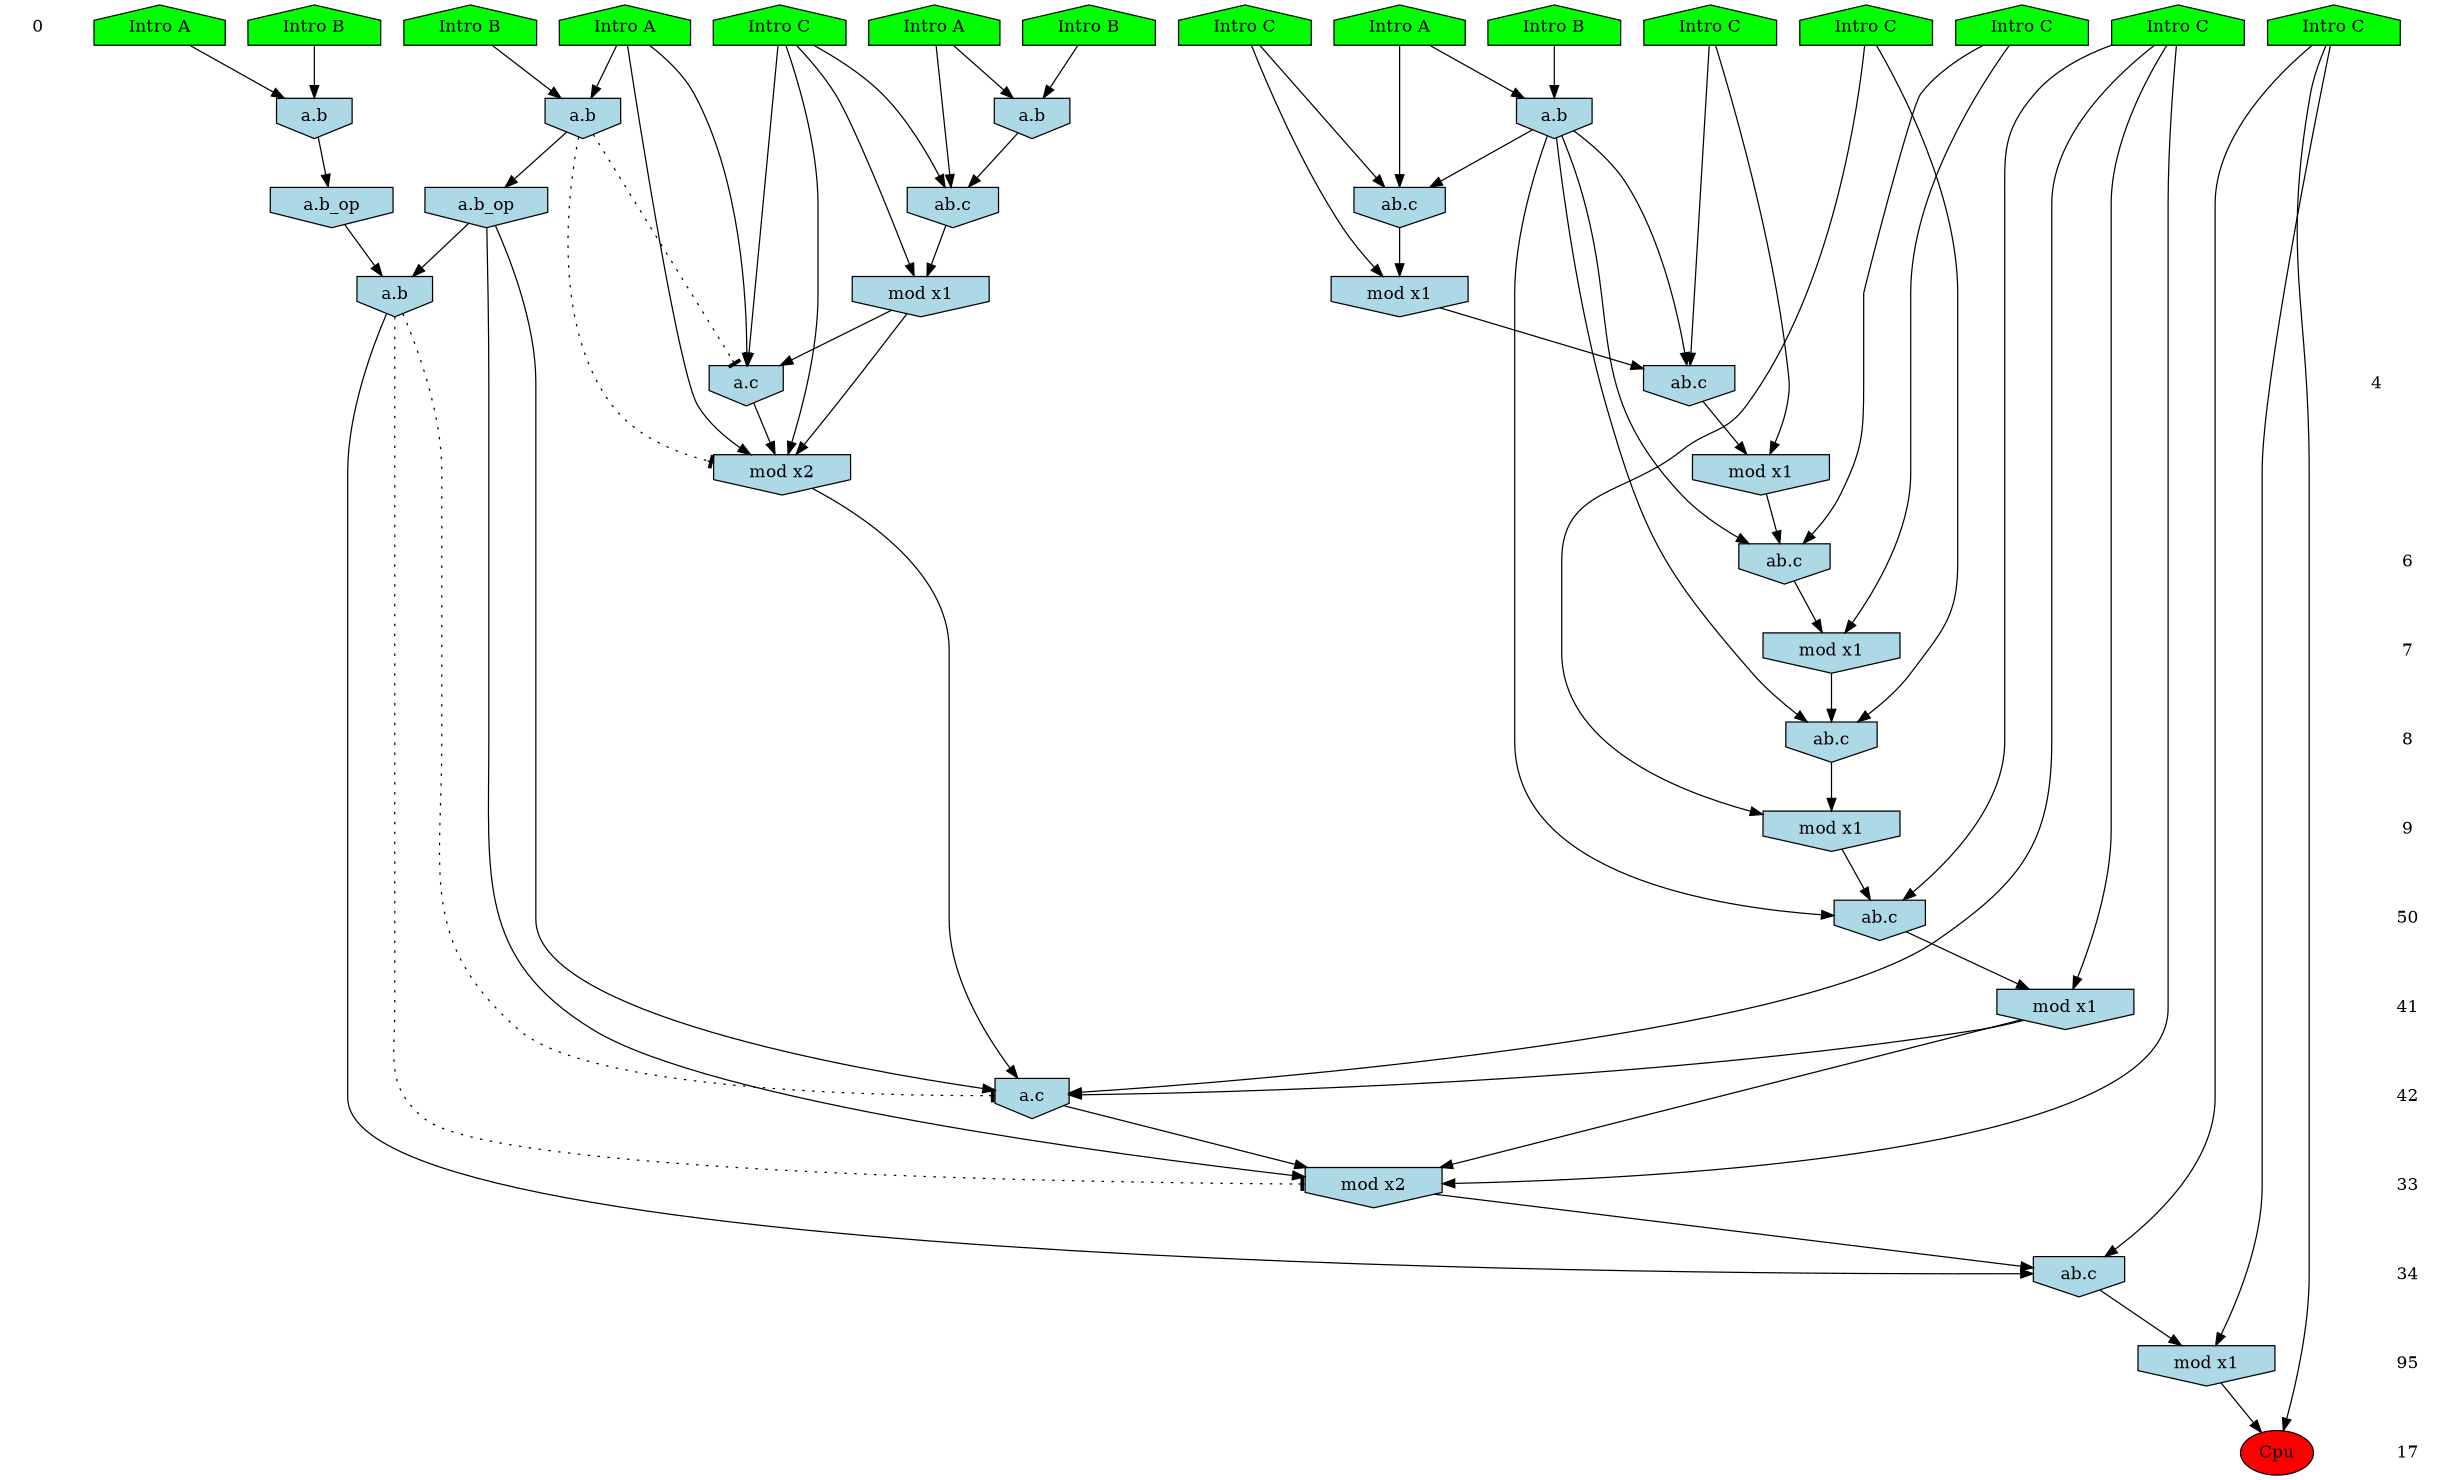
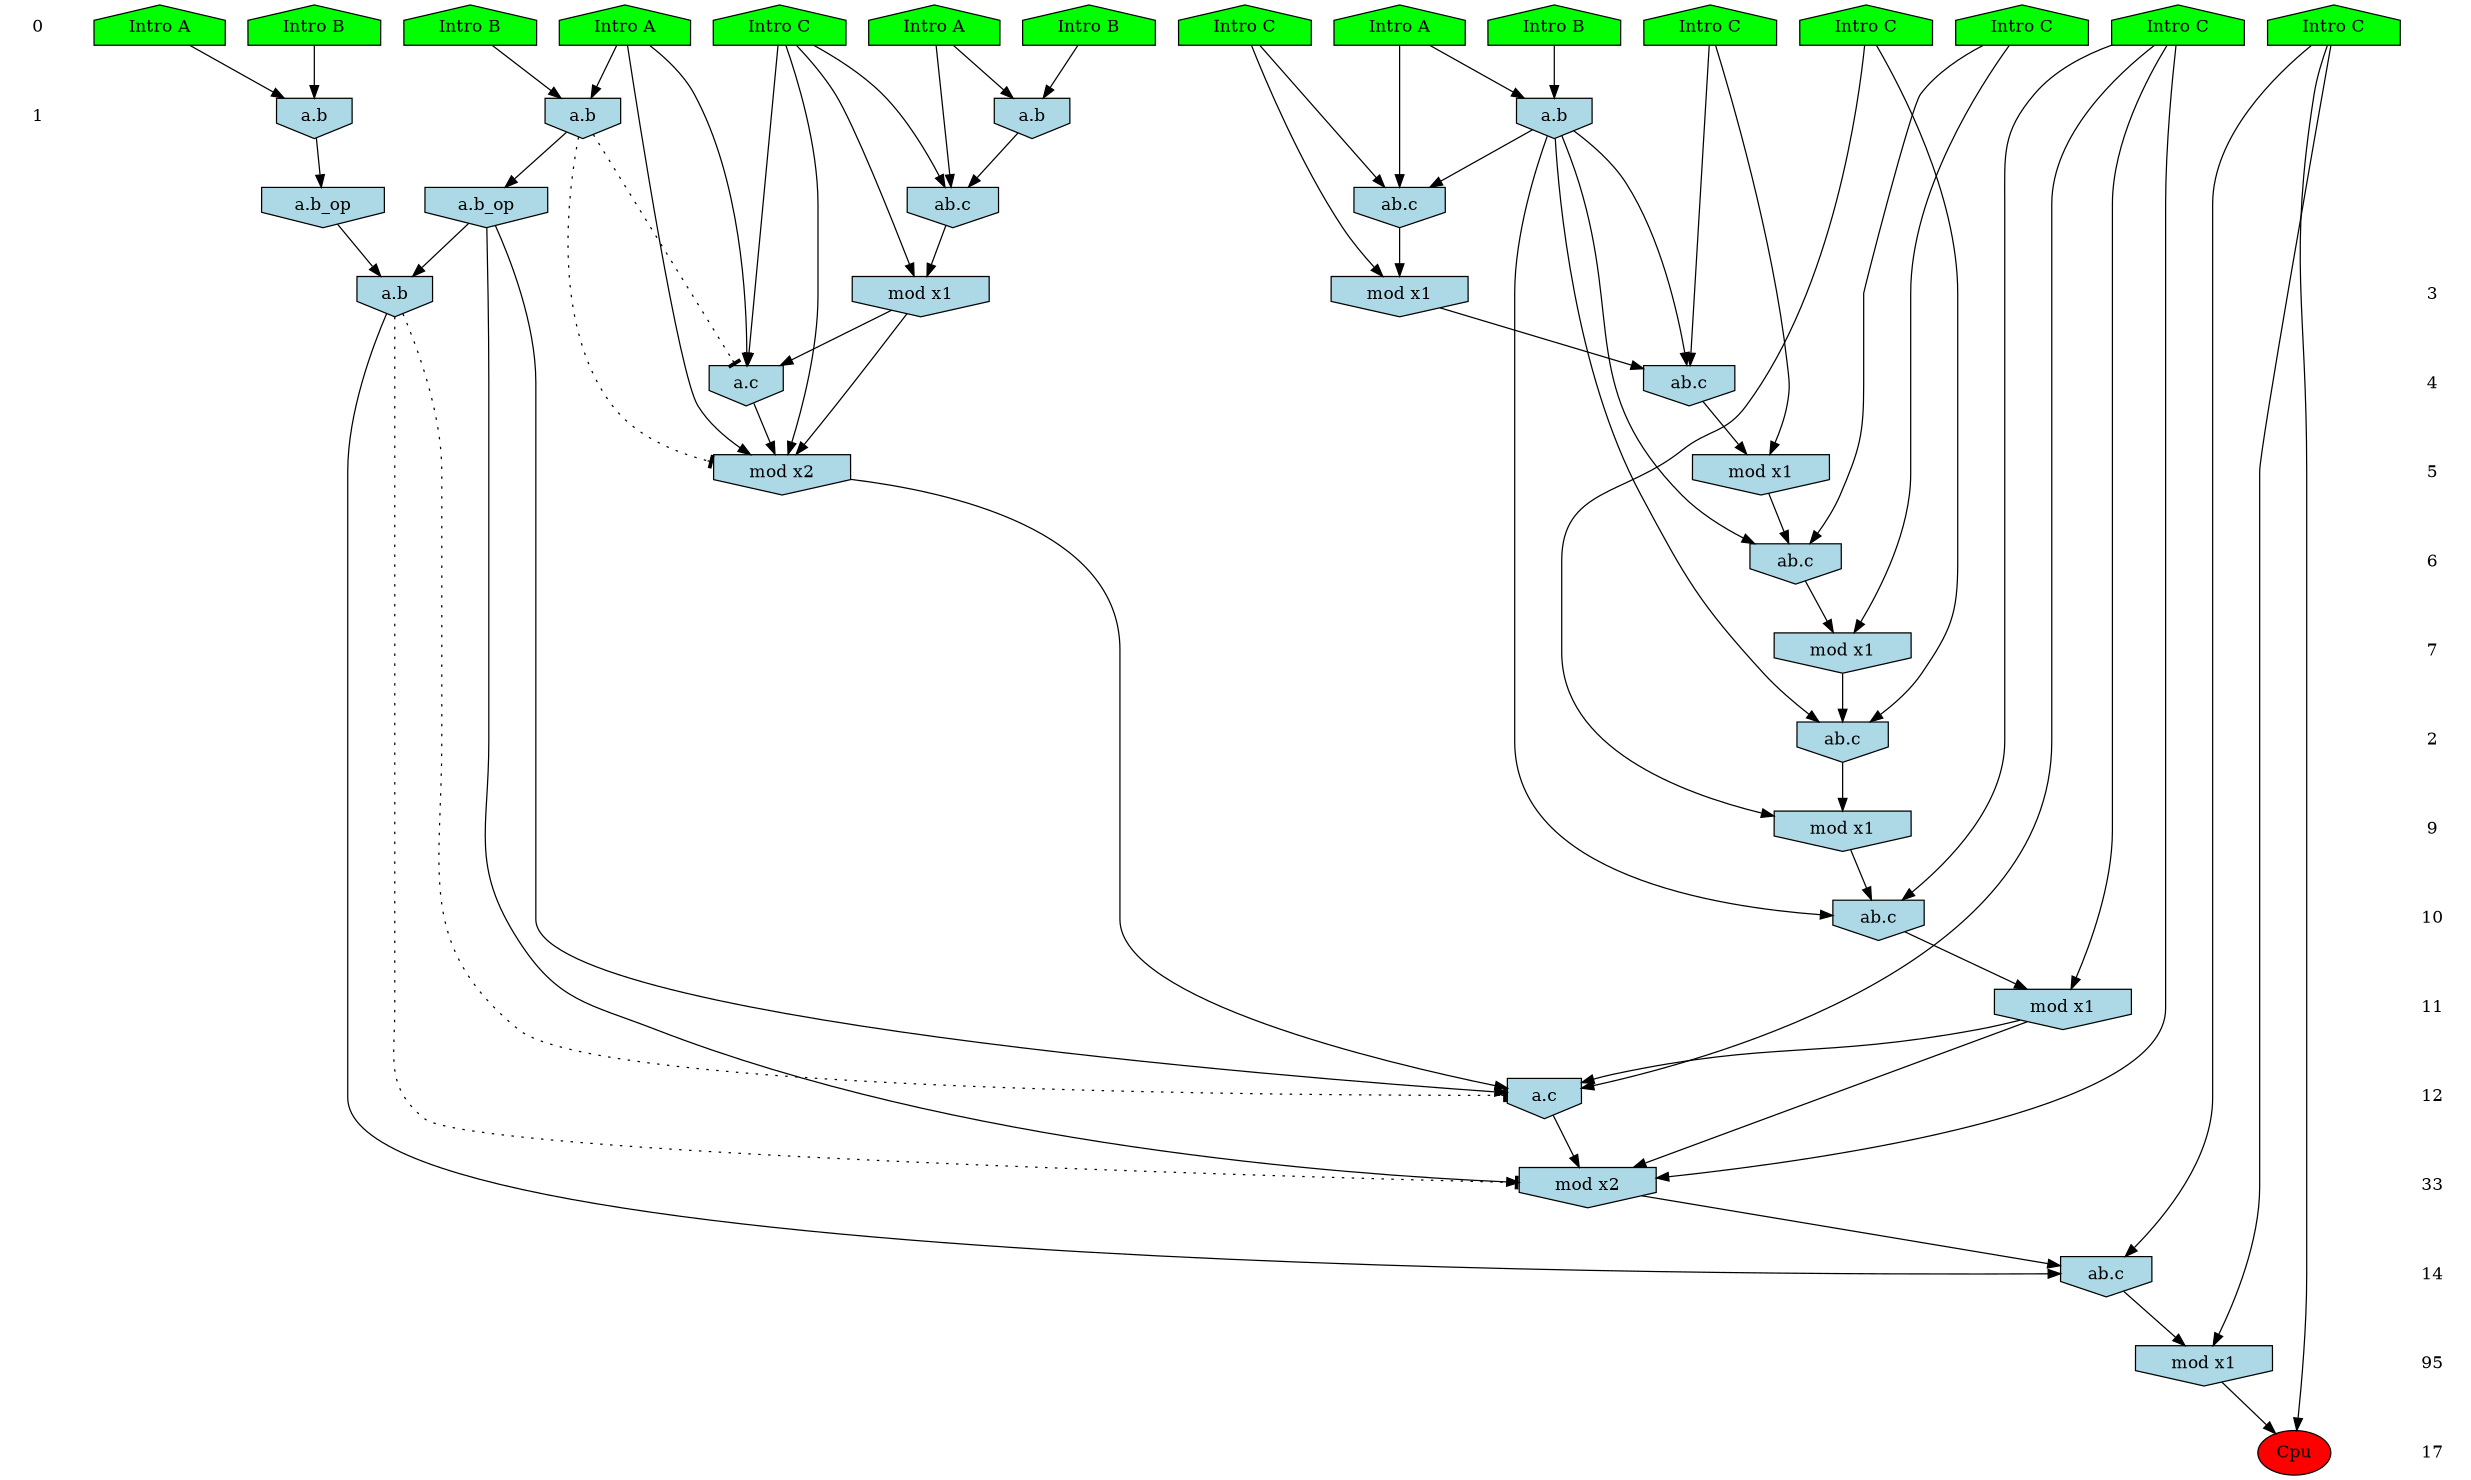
none -> (38, 116)
none -> (2433, 295)
none -> (2433, 473)
(2408, 740) -> (2433, 740)
(2408, 918) -> (2433, 918)
(2408, 1007) -> (2433, 1007)
(2408, 1096) -> (2433, 1096)
(2408, 1275) -> (2433, 1275)
